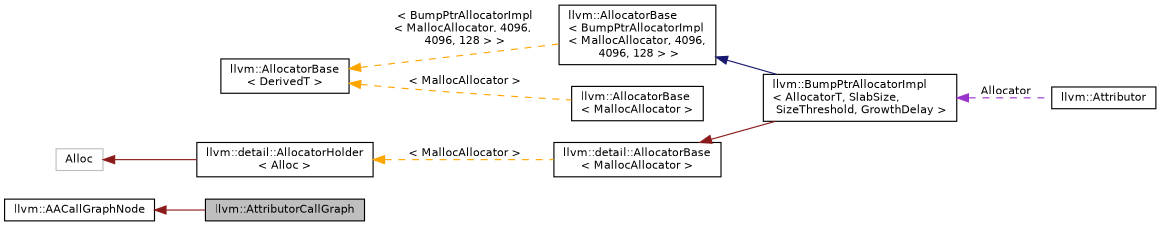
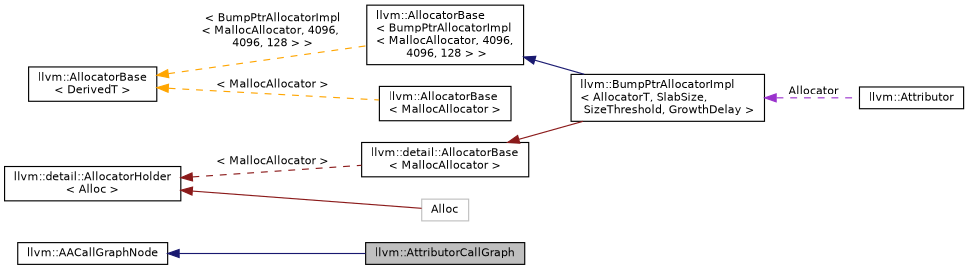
(156, 160) -> (307, 200)
(469, 160) -> (277, 171)
(186, 210) -> (272, 253)
